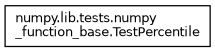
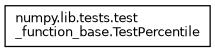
(108, 26) -> (108, 26)
